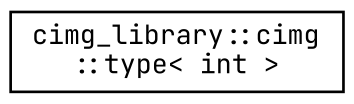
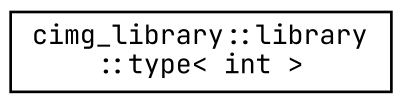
(177, 52) -> (201, 52)
